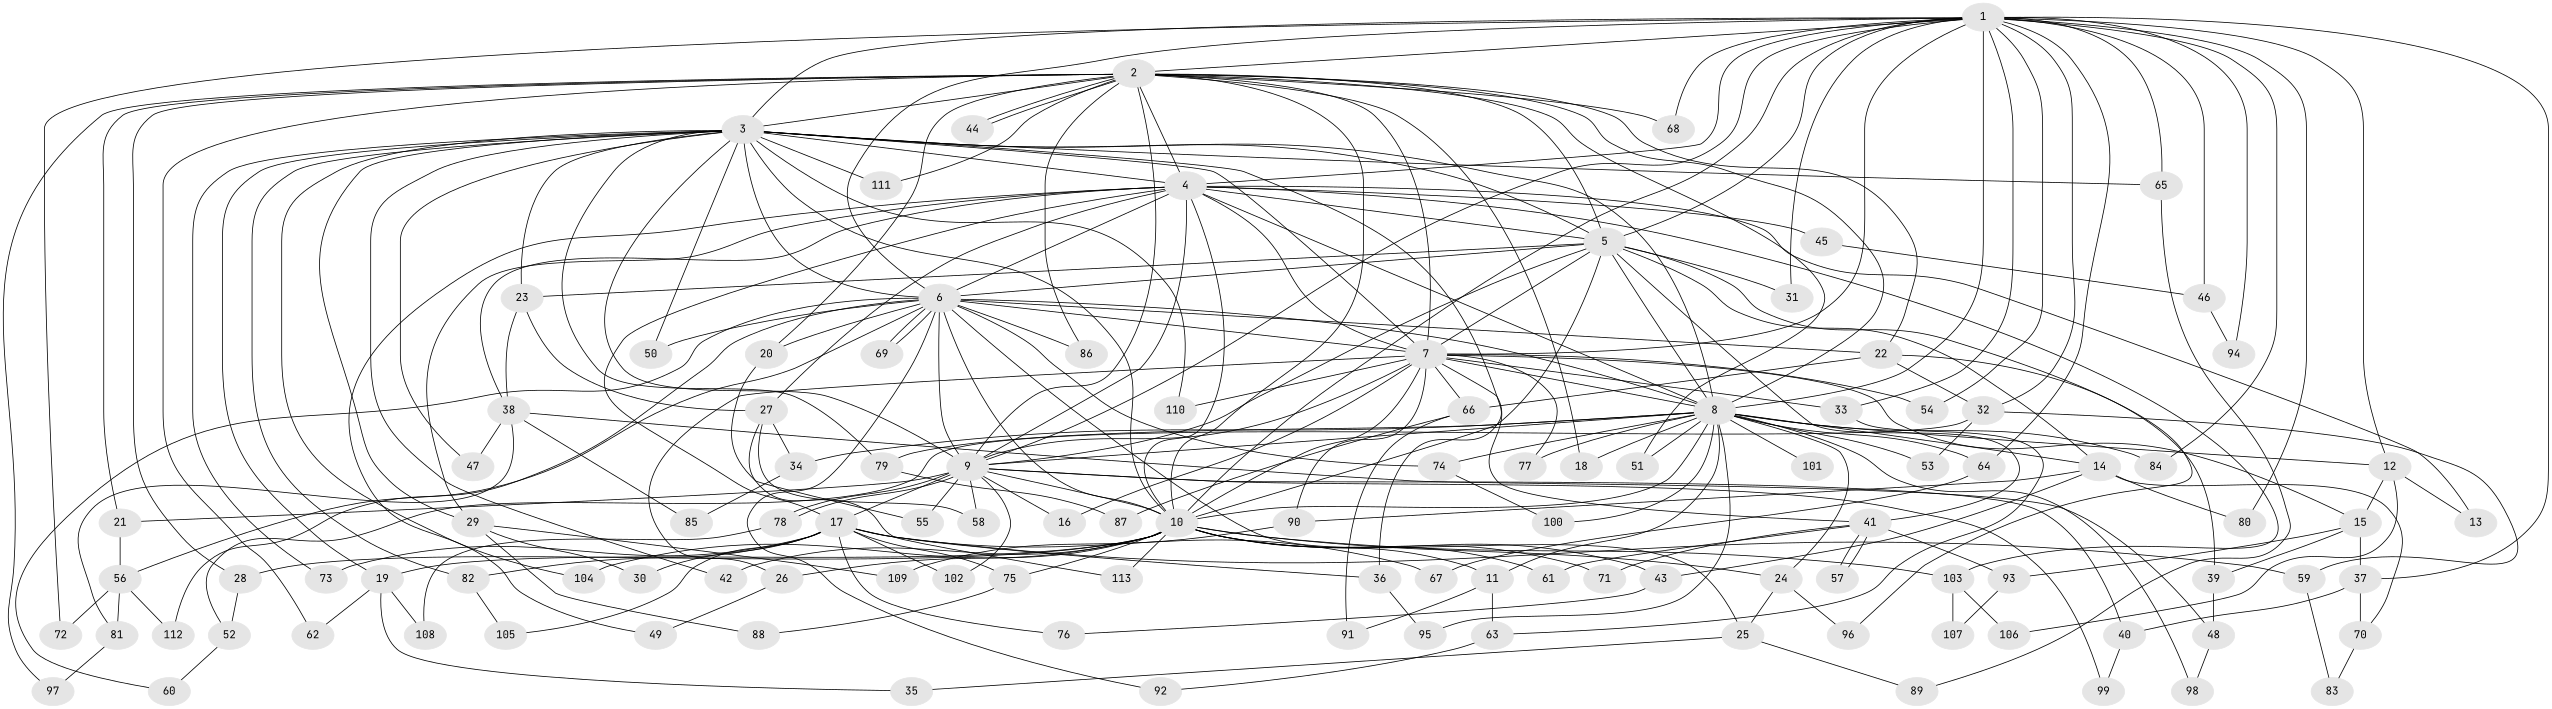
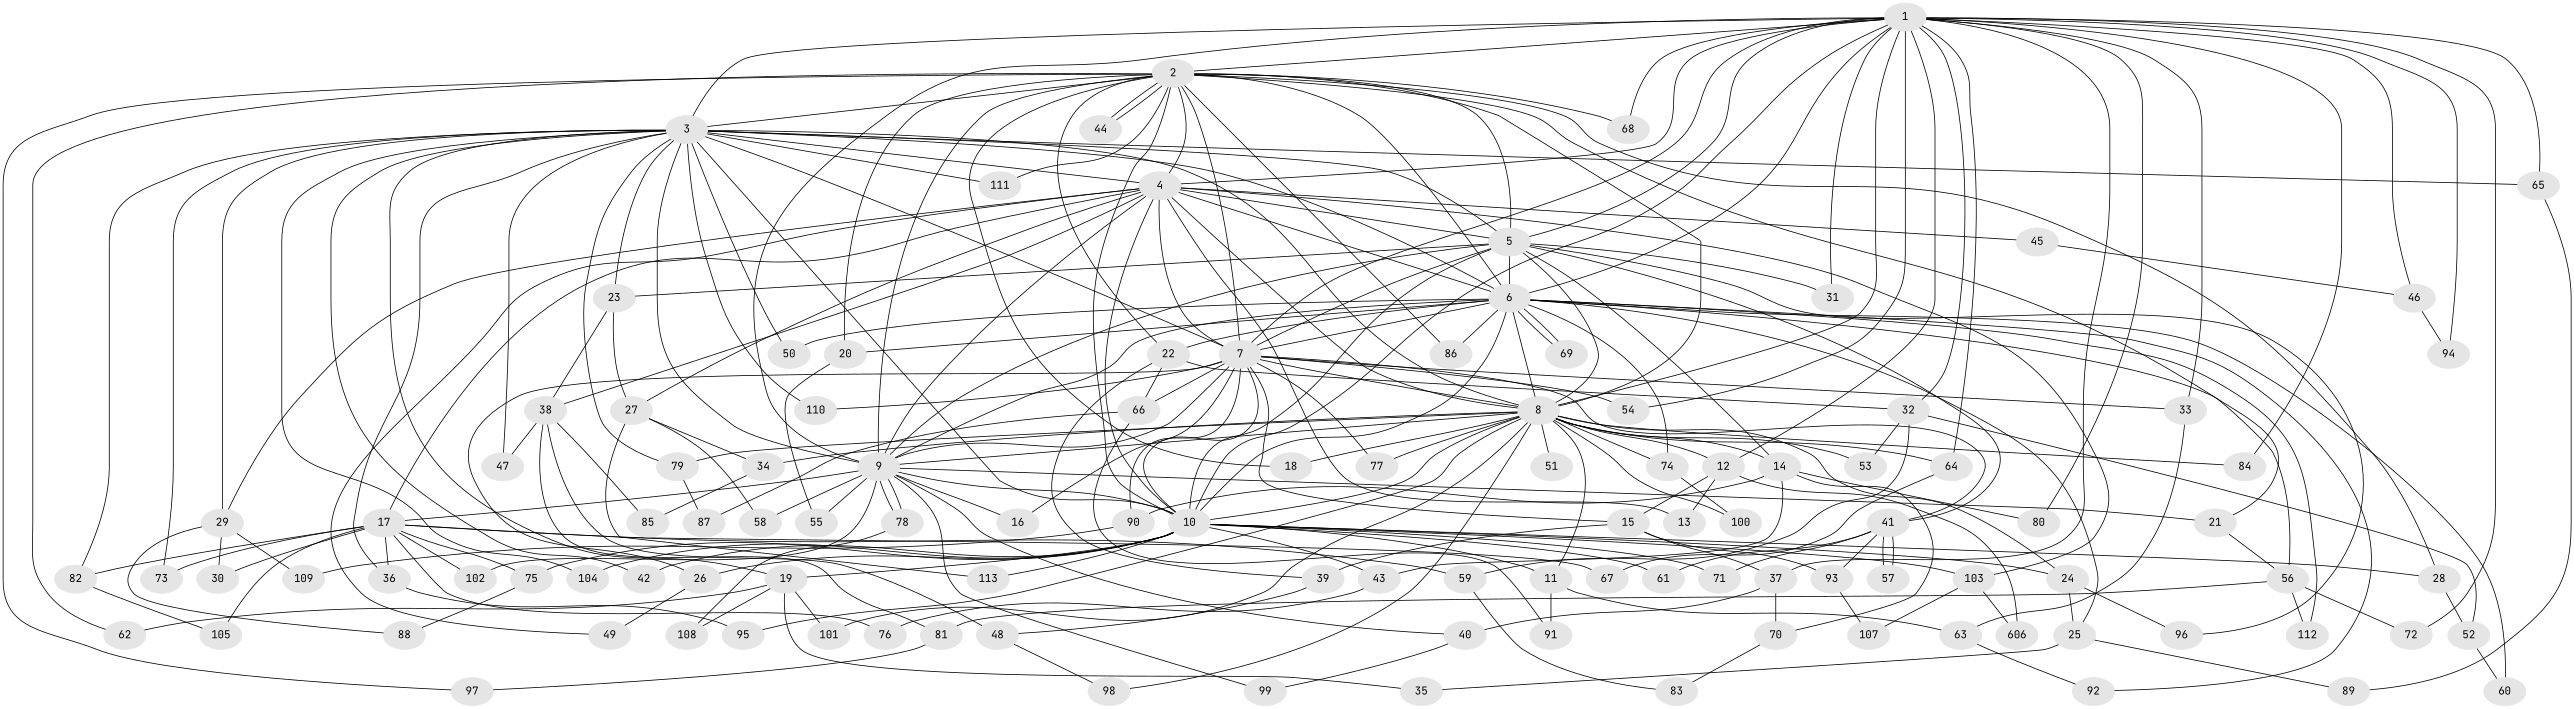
(1647, 178) -> (1378, 132)
none -> (808, 607)
(2009, 635) -> (2017, 635)
